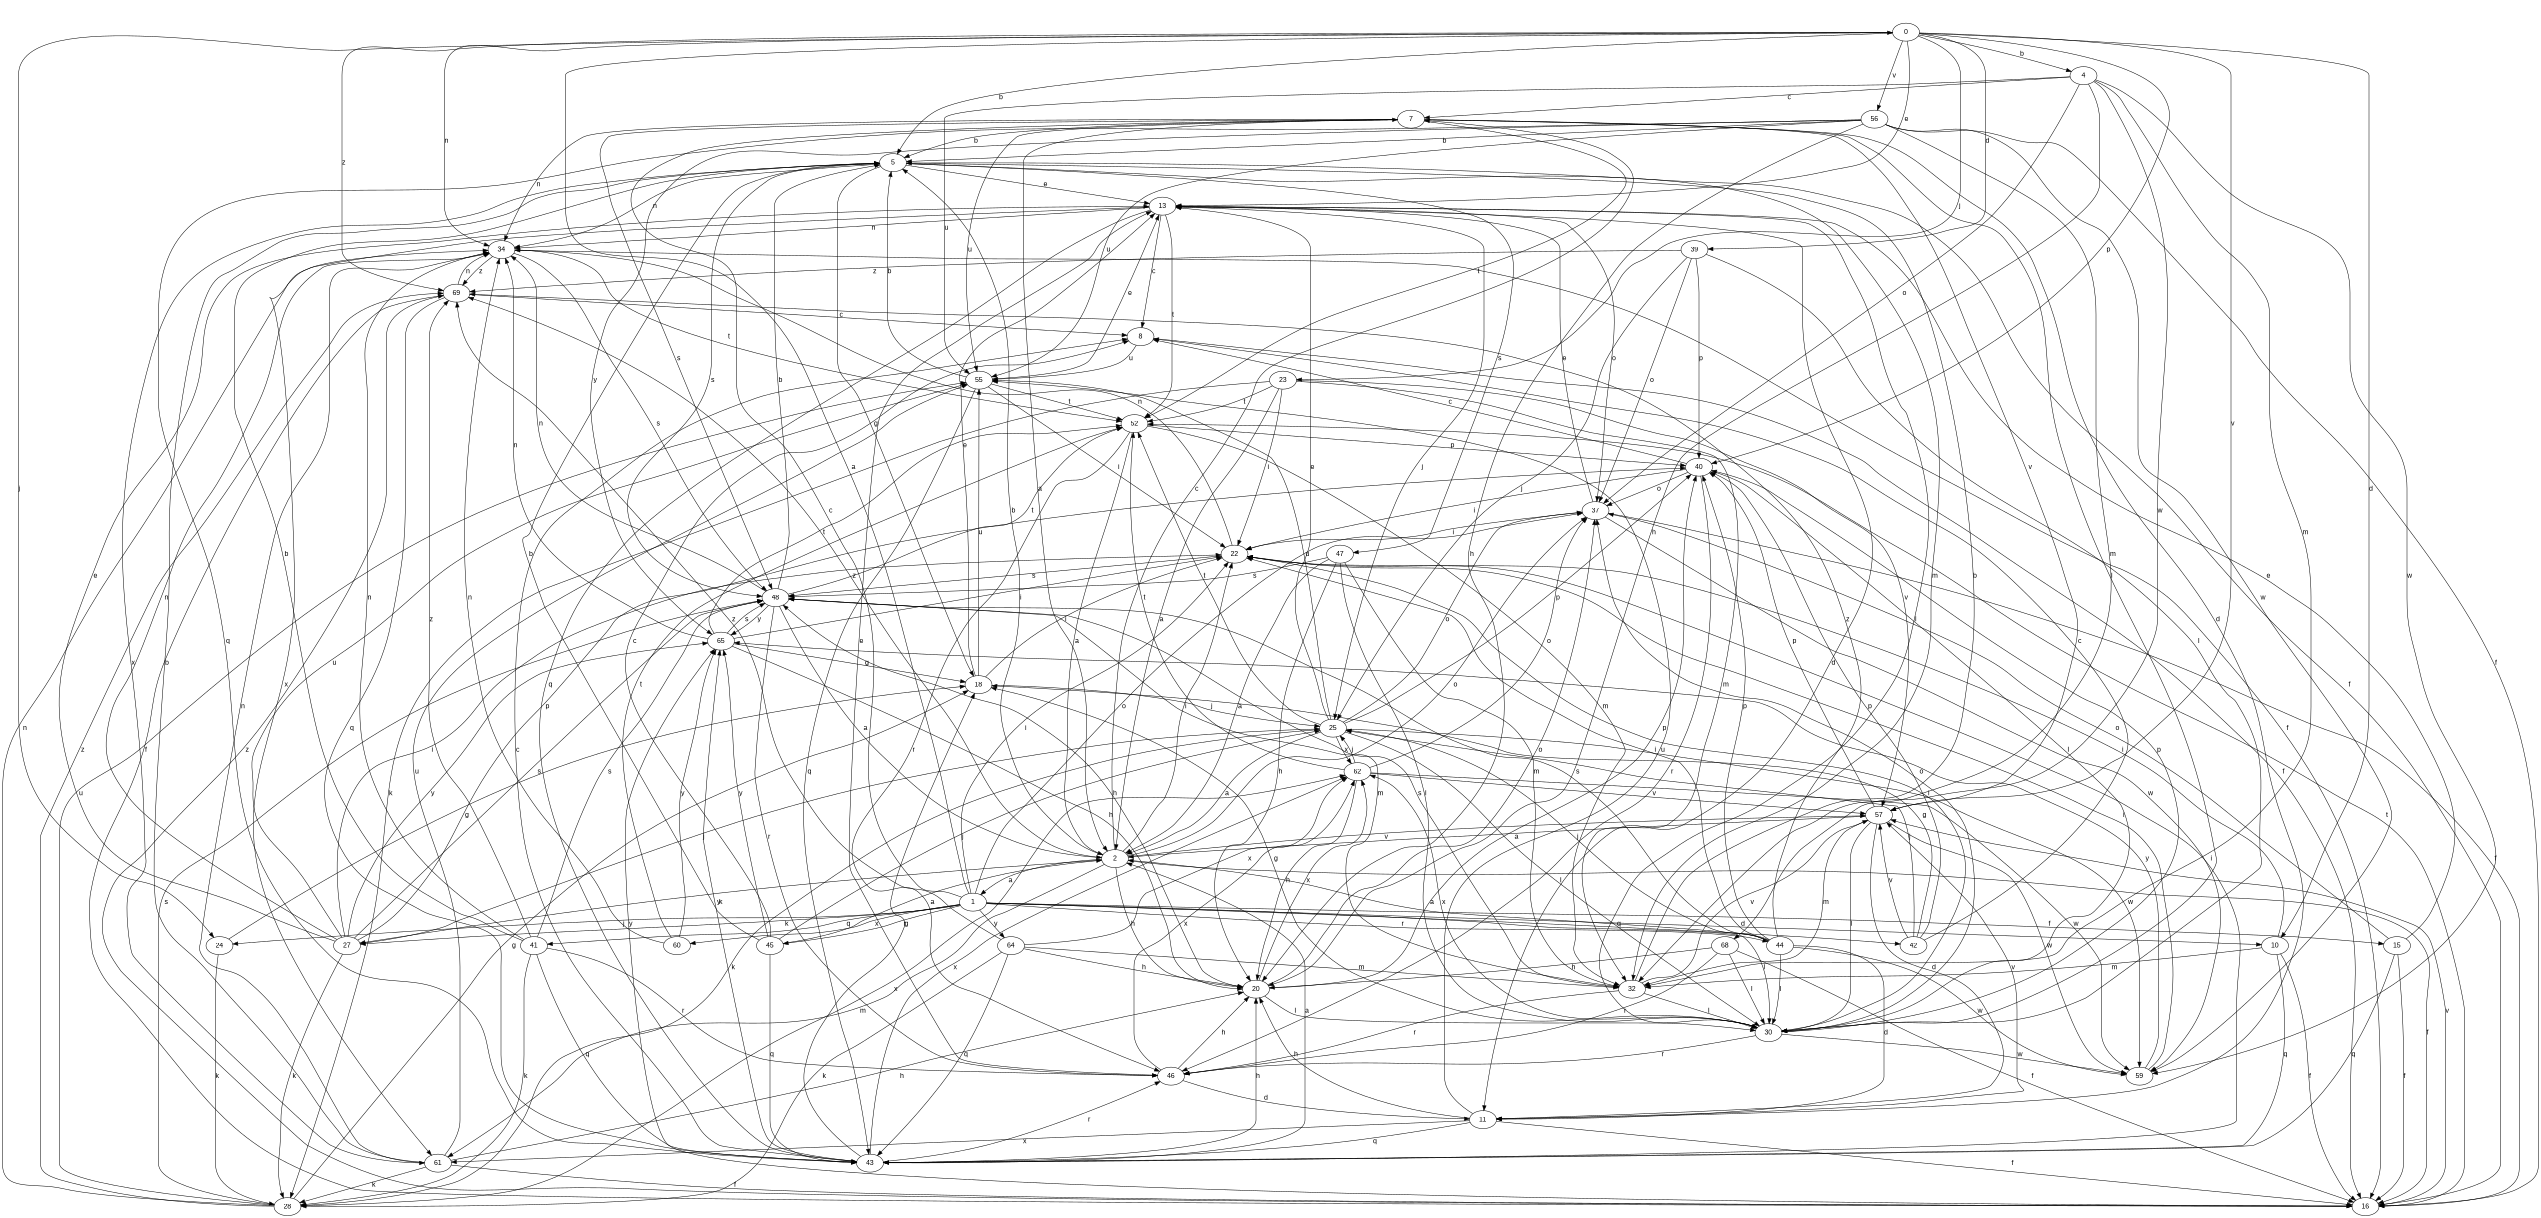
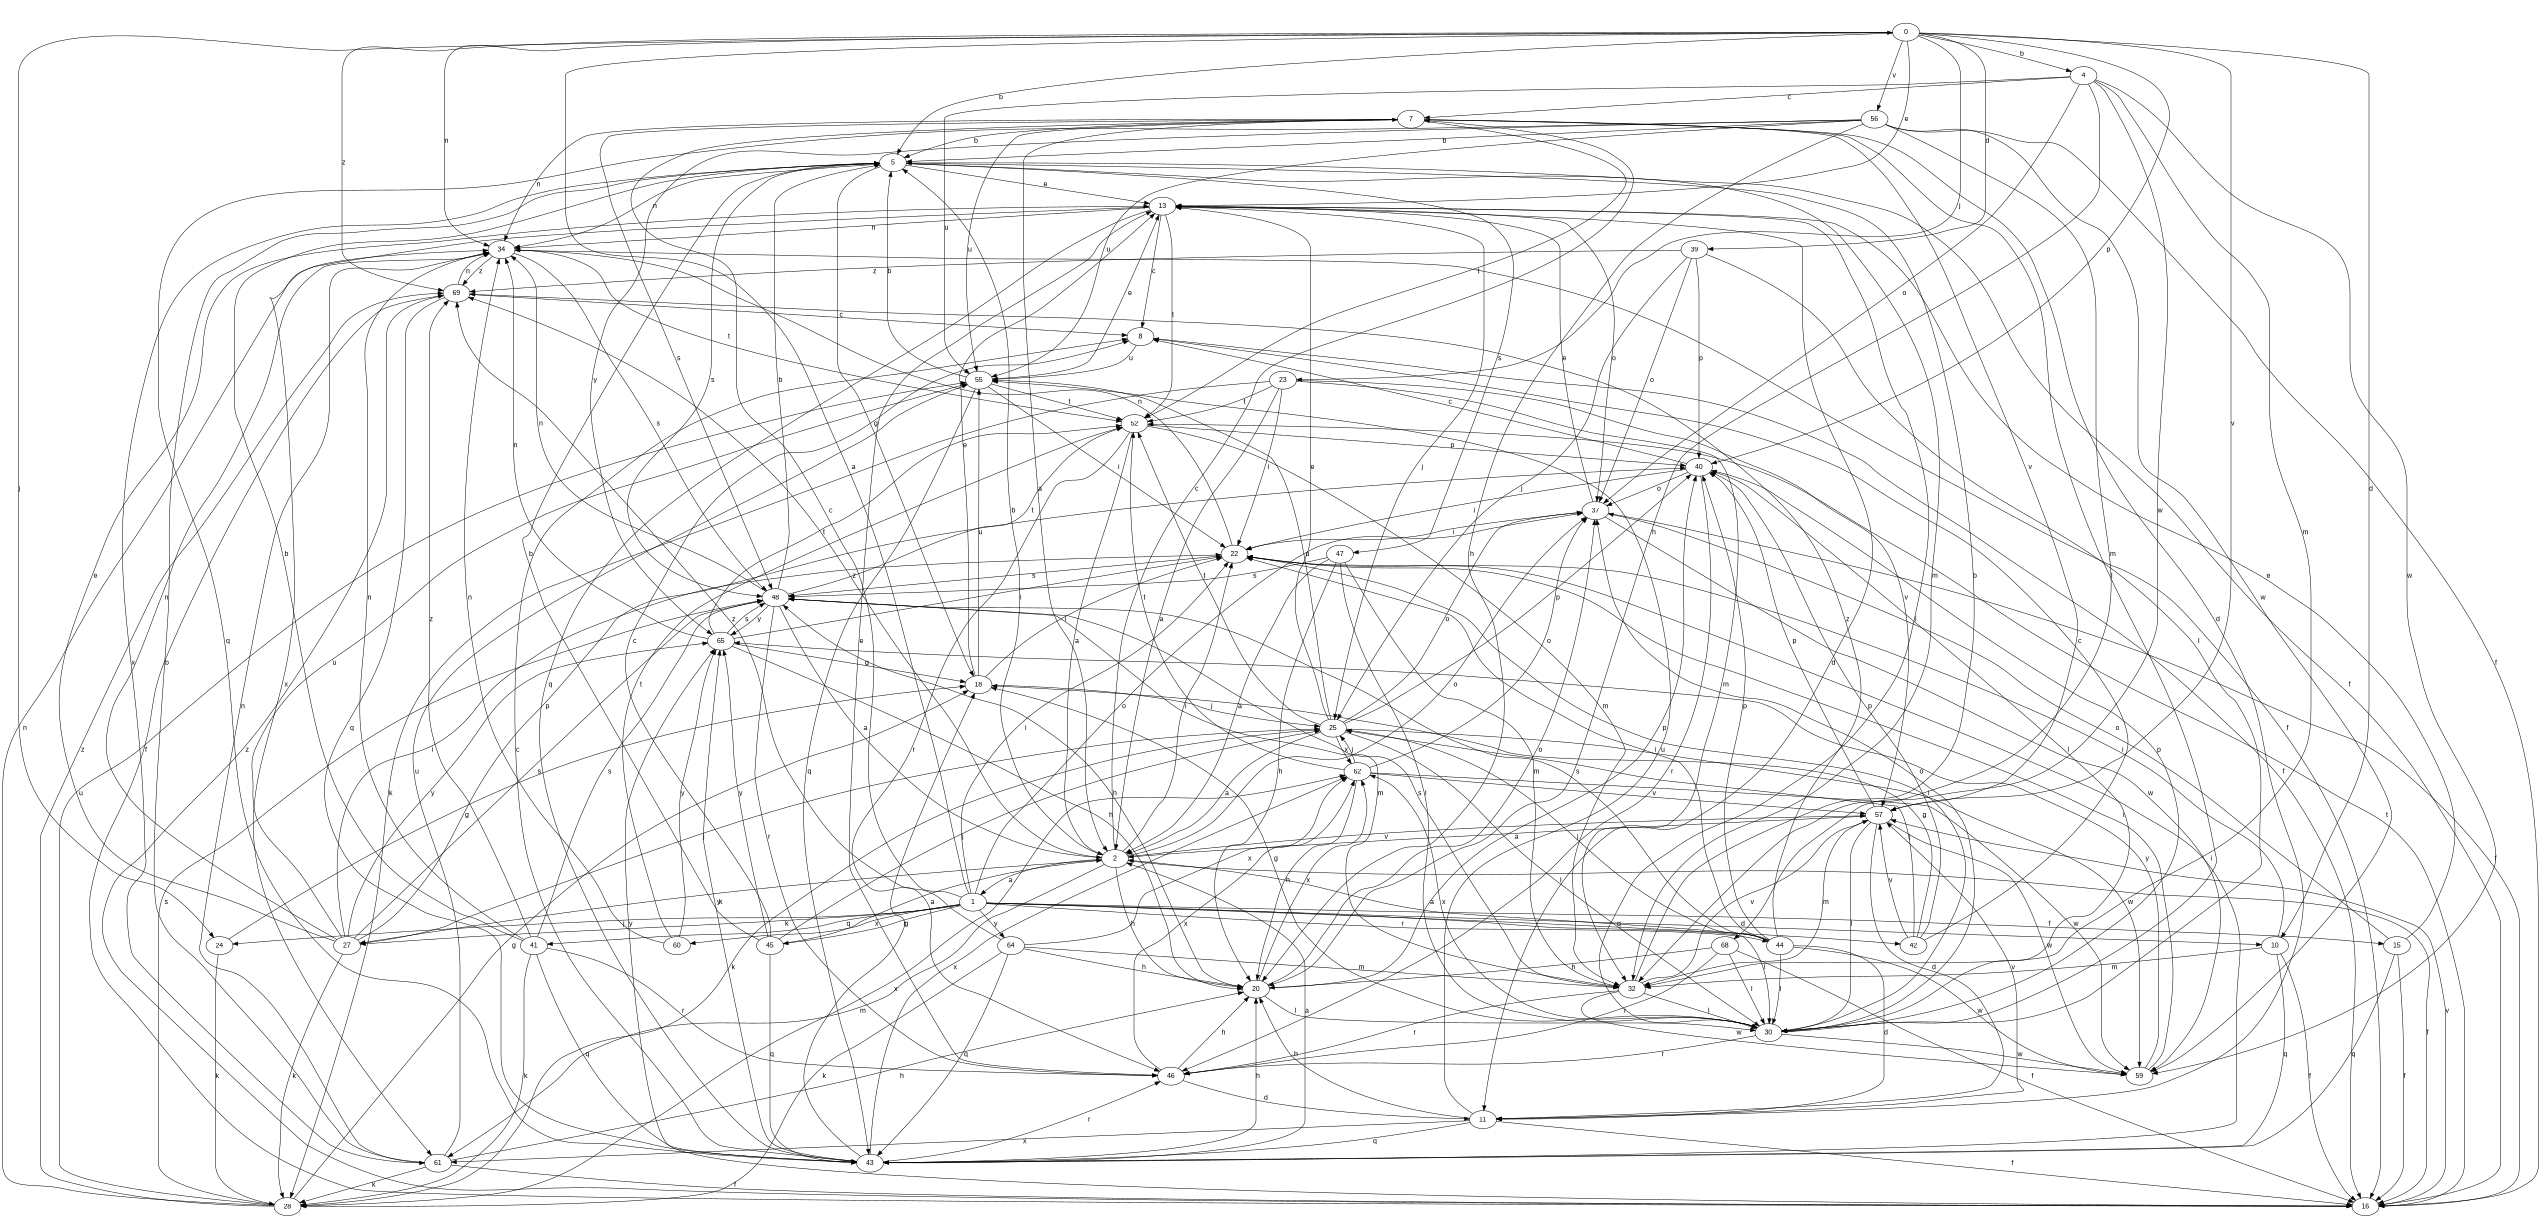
none -> (1827, 1050)
